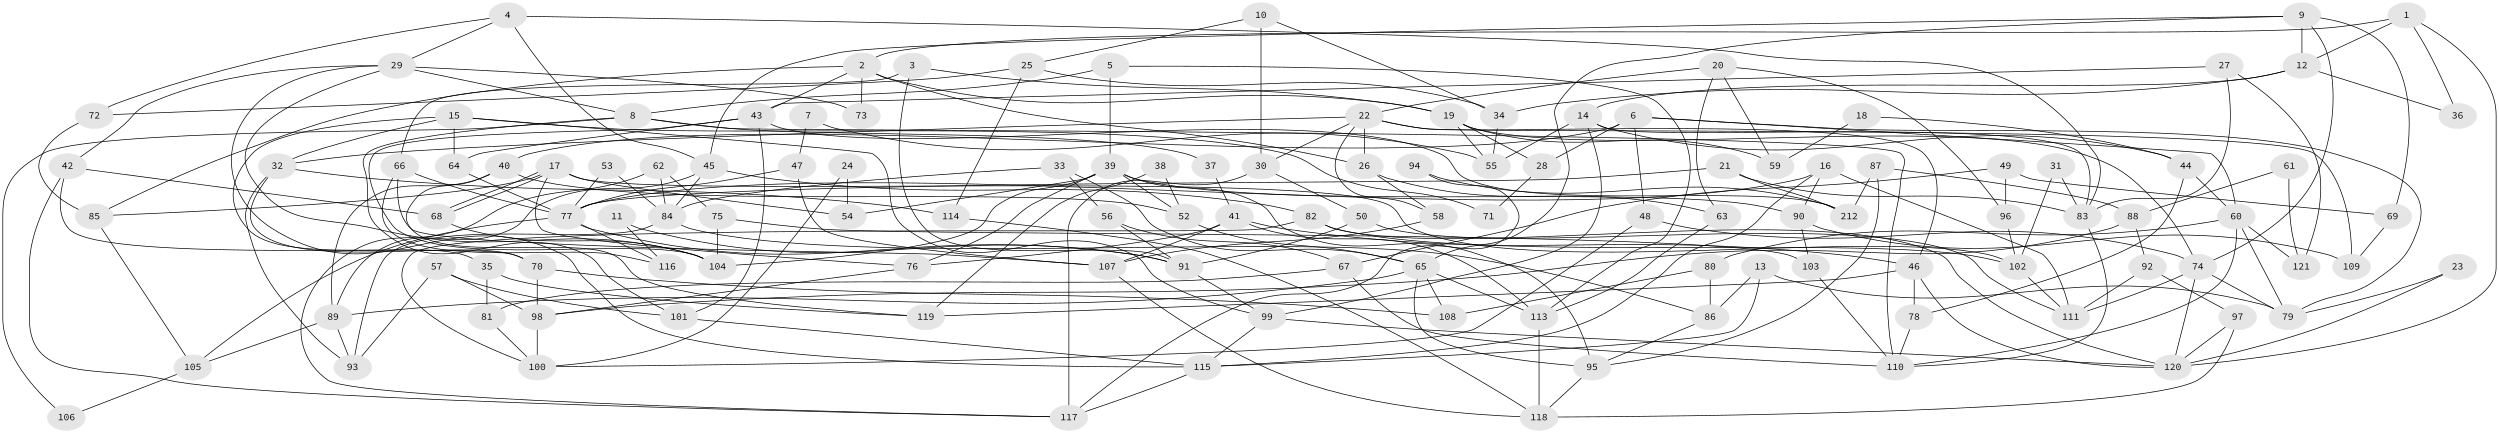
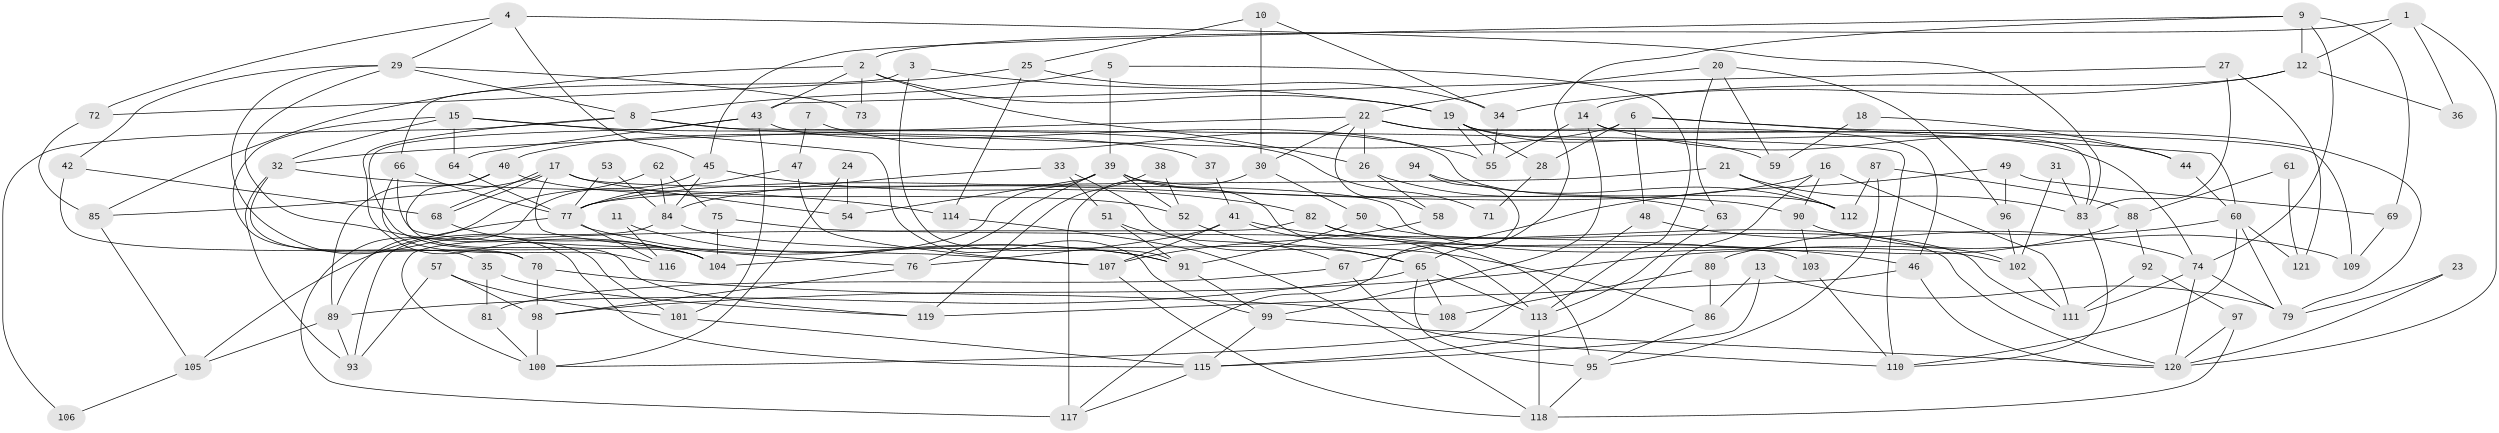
(1107, 217) -> (1107, 217)
(1849, 217) -> (1849, 217)
(1914, 317) -> none
(451, 400) -> none
